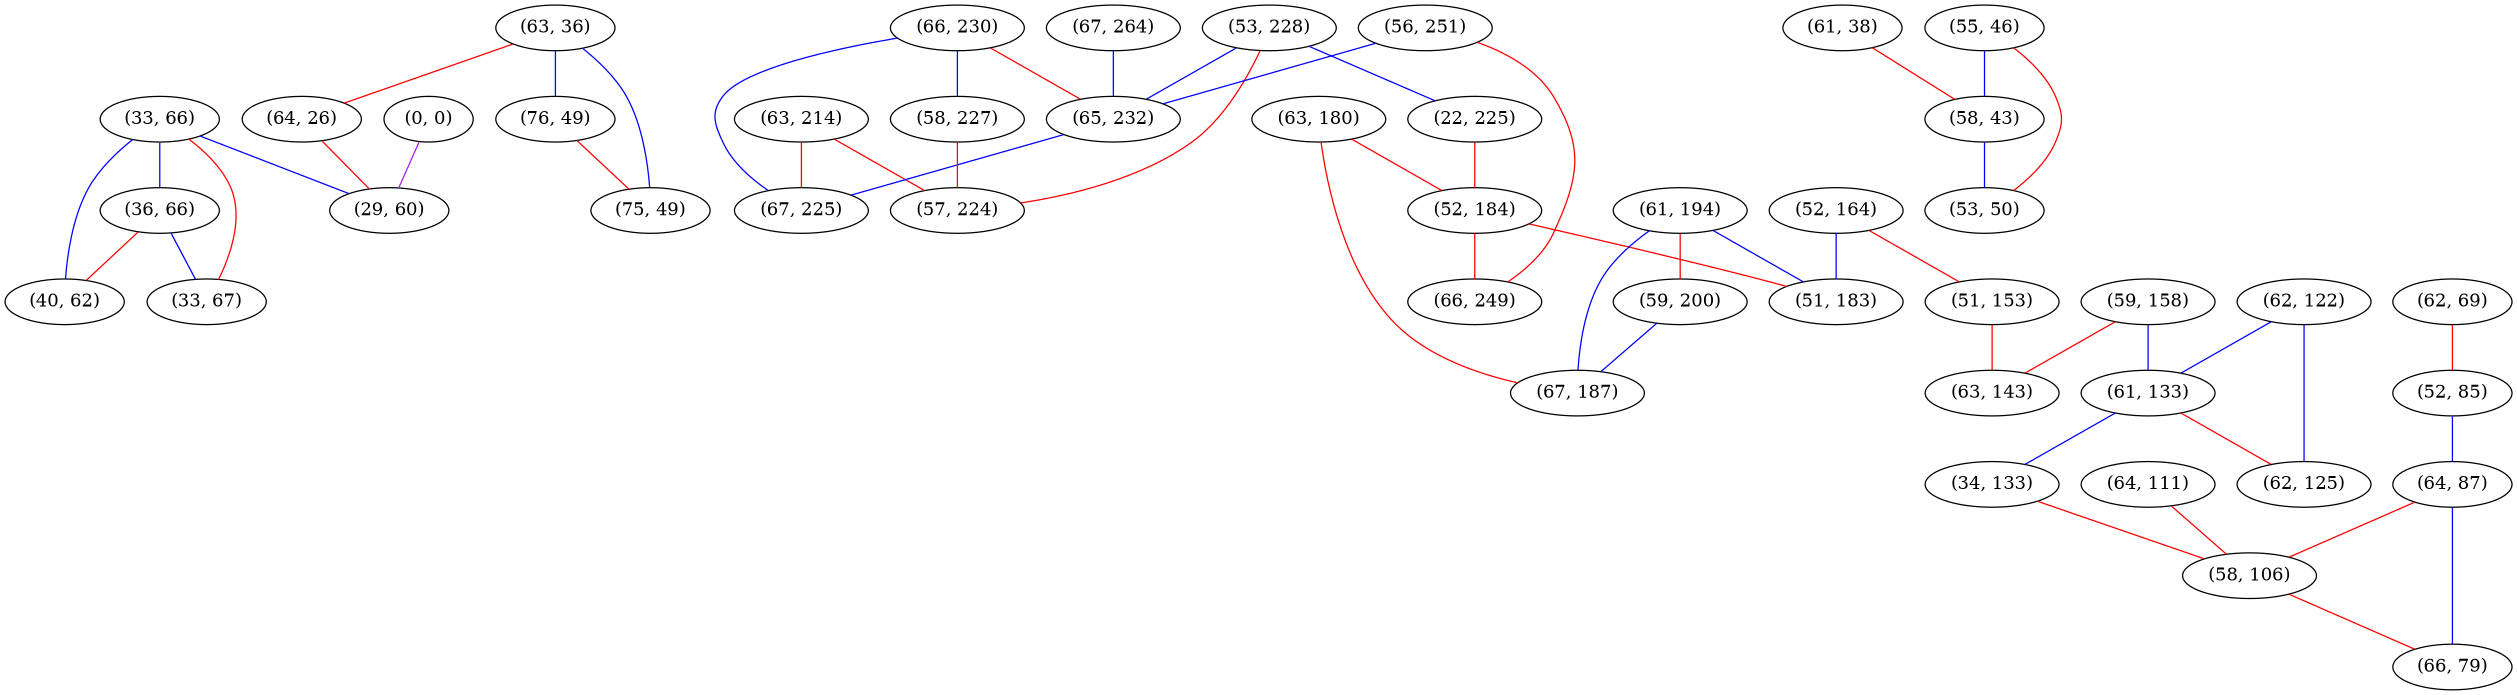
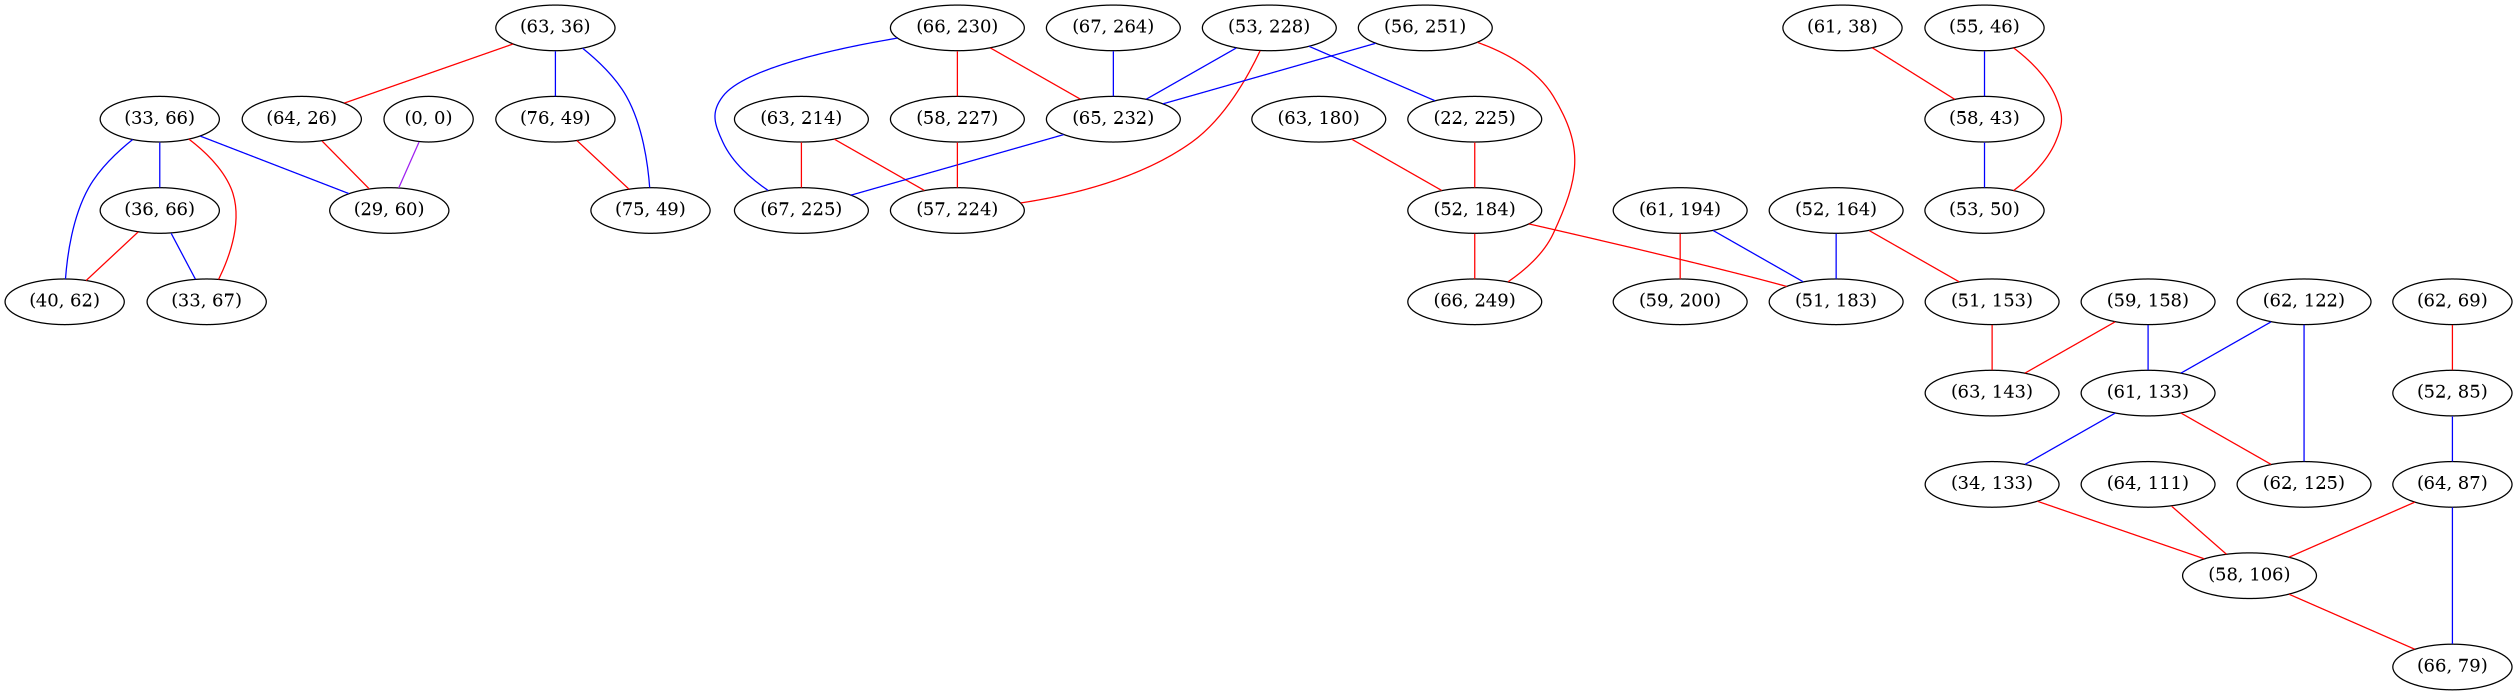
(957, 74) -> (957, 74)
(1577, 393) -> none
